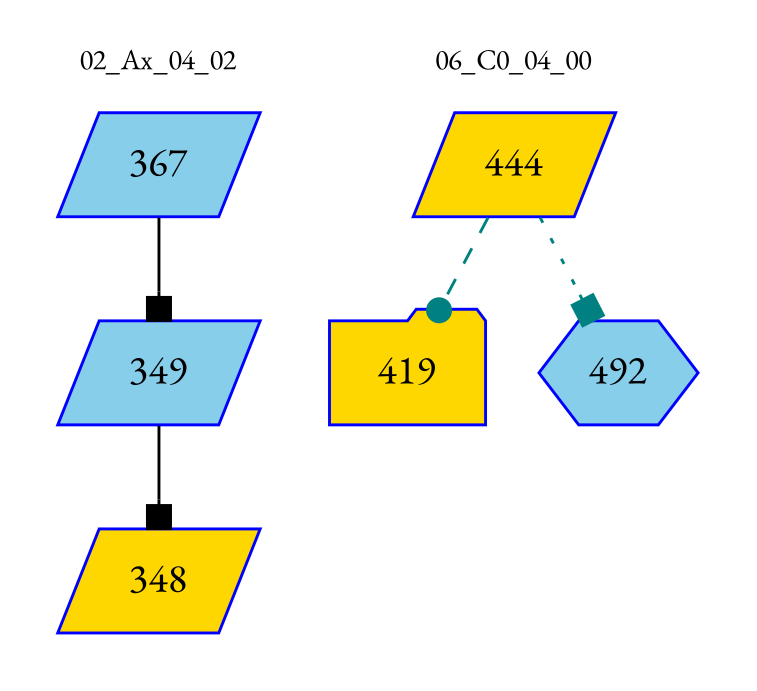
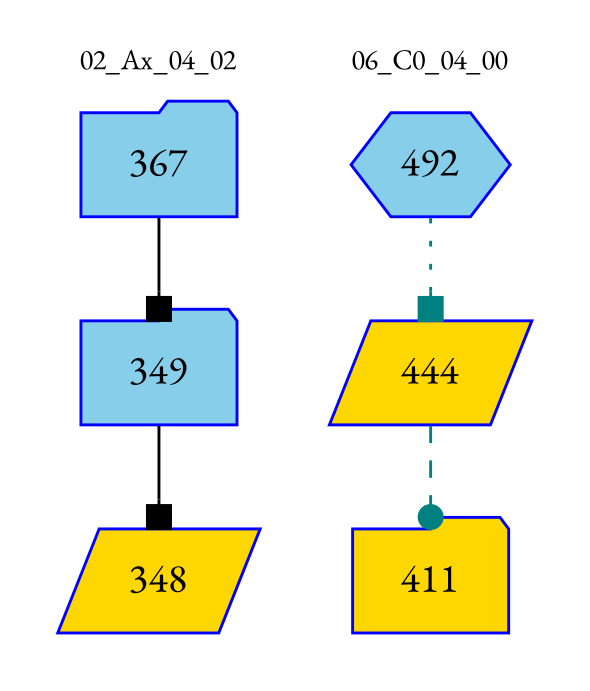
(159, 165) -> (159, 165)
(560, 256) -> (431, 255)
(159, 373) -> (159, 373)
(408, 373) -> (431, 581)
